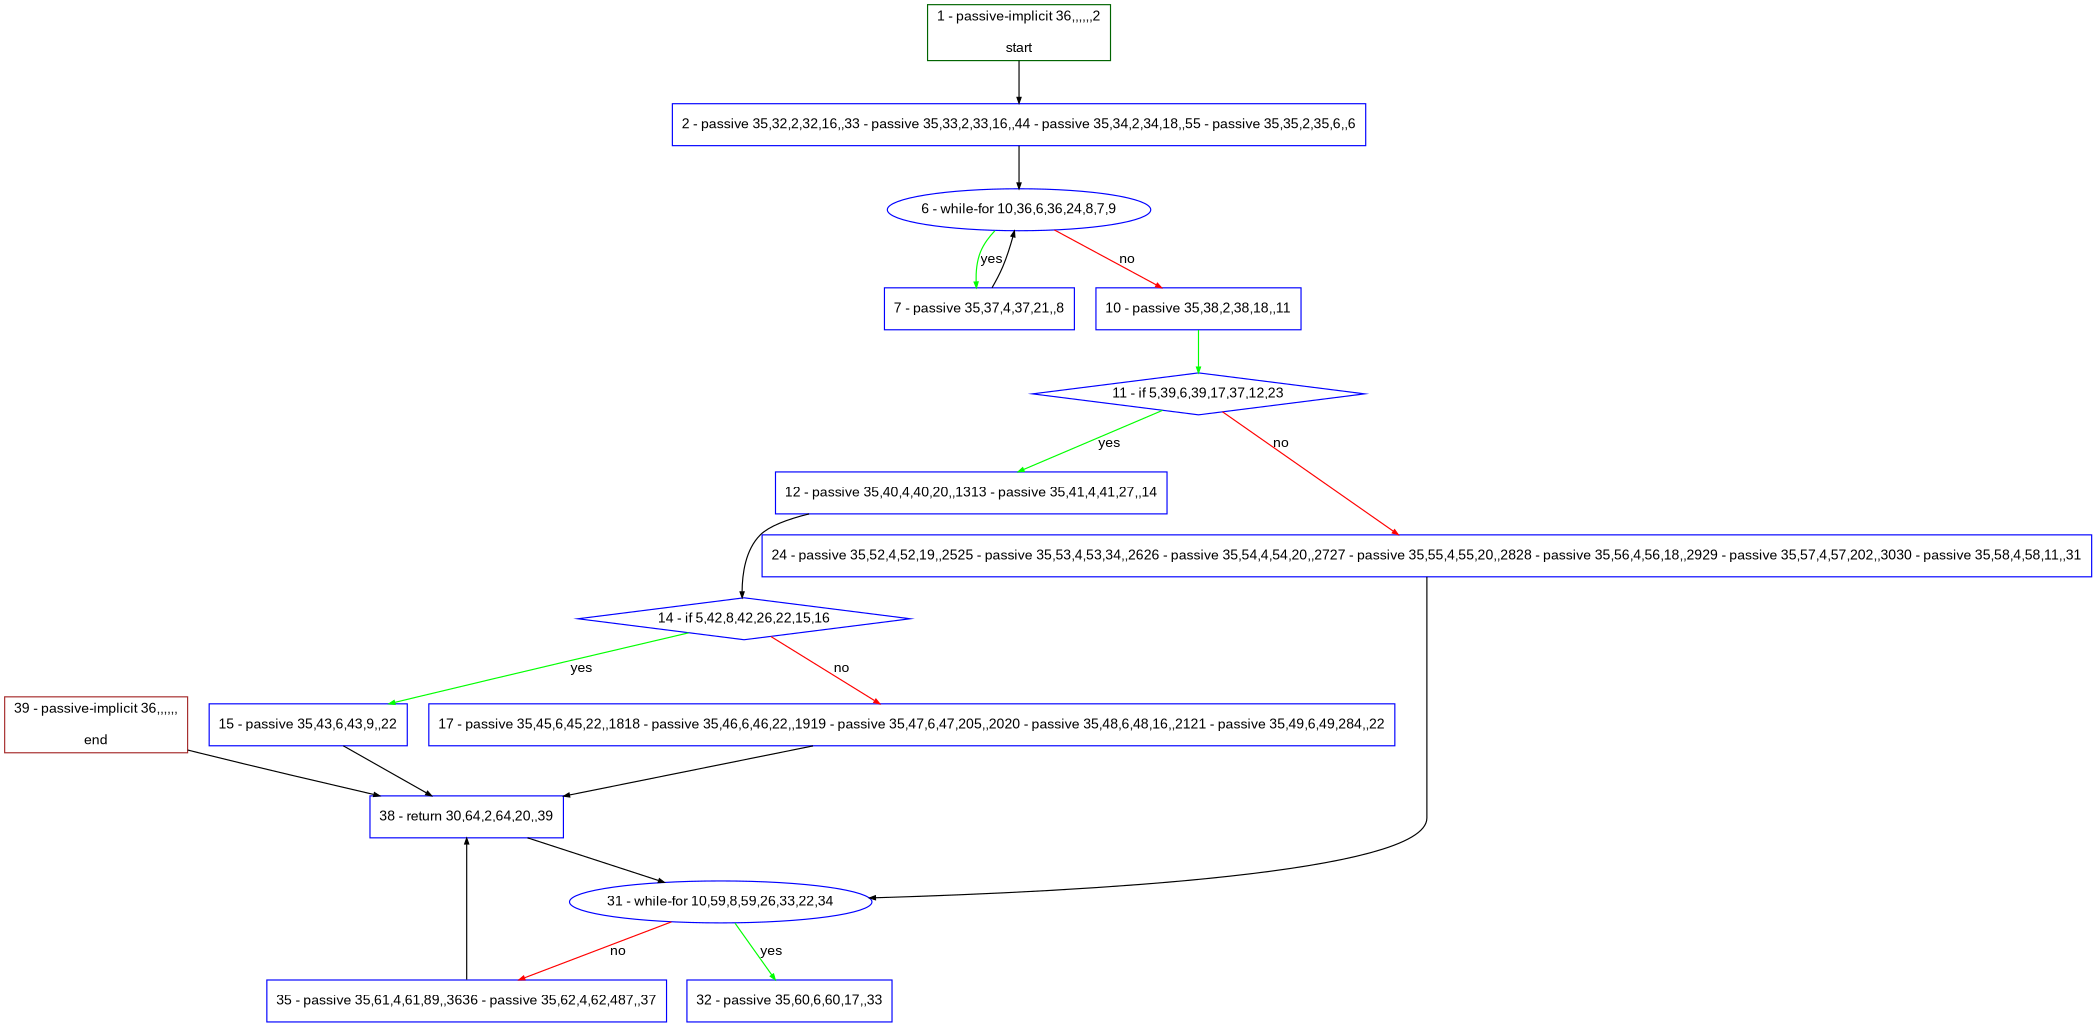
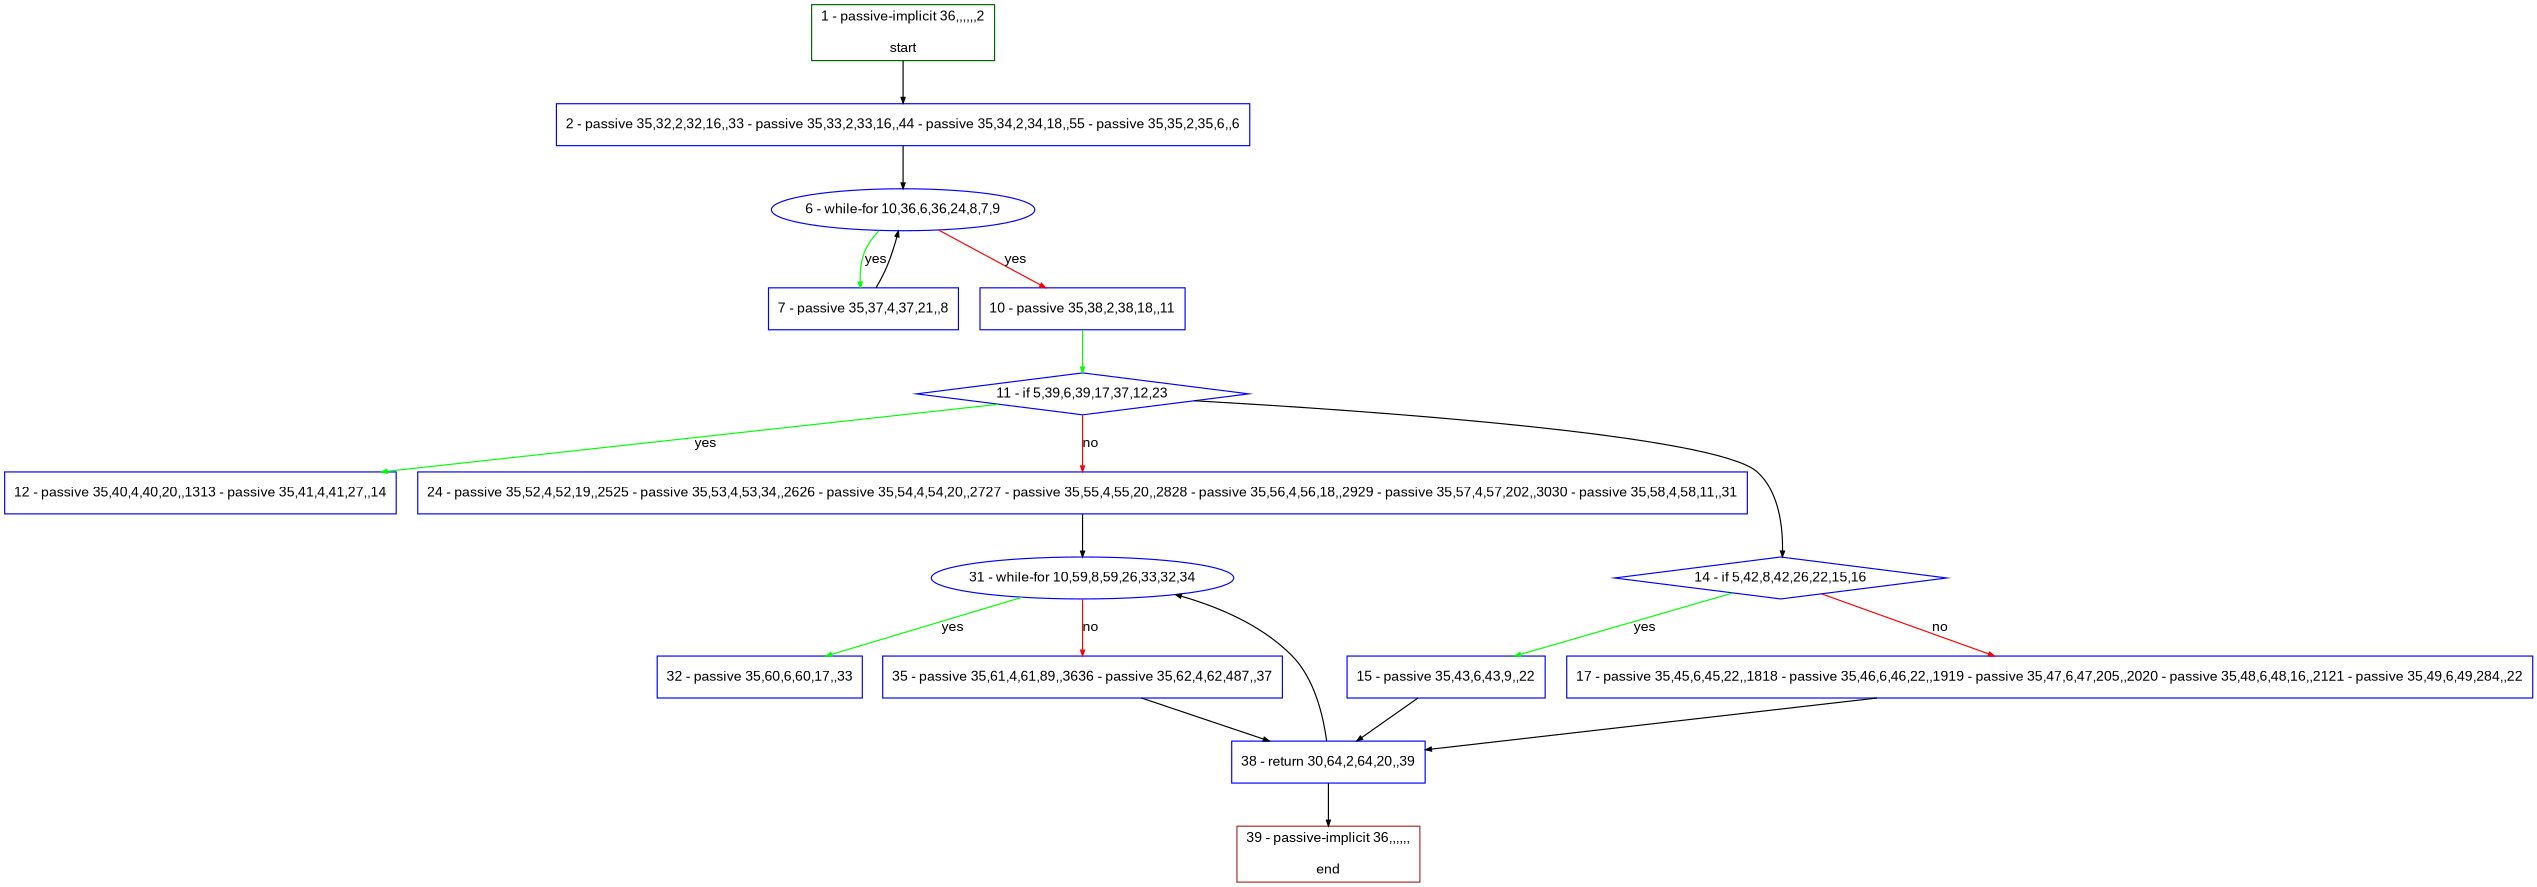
(1127, 259) -> (1016, 259)
(758, 538) -> (1521, 426)
(281, 773) -> (1328, 802)
(721, 902) -> (1083, 578)
